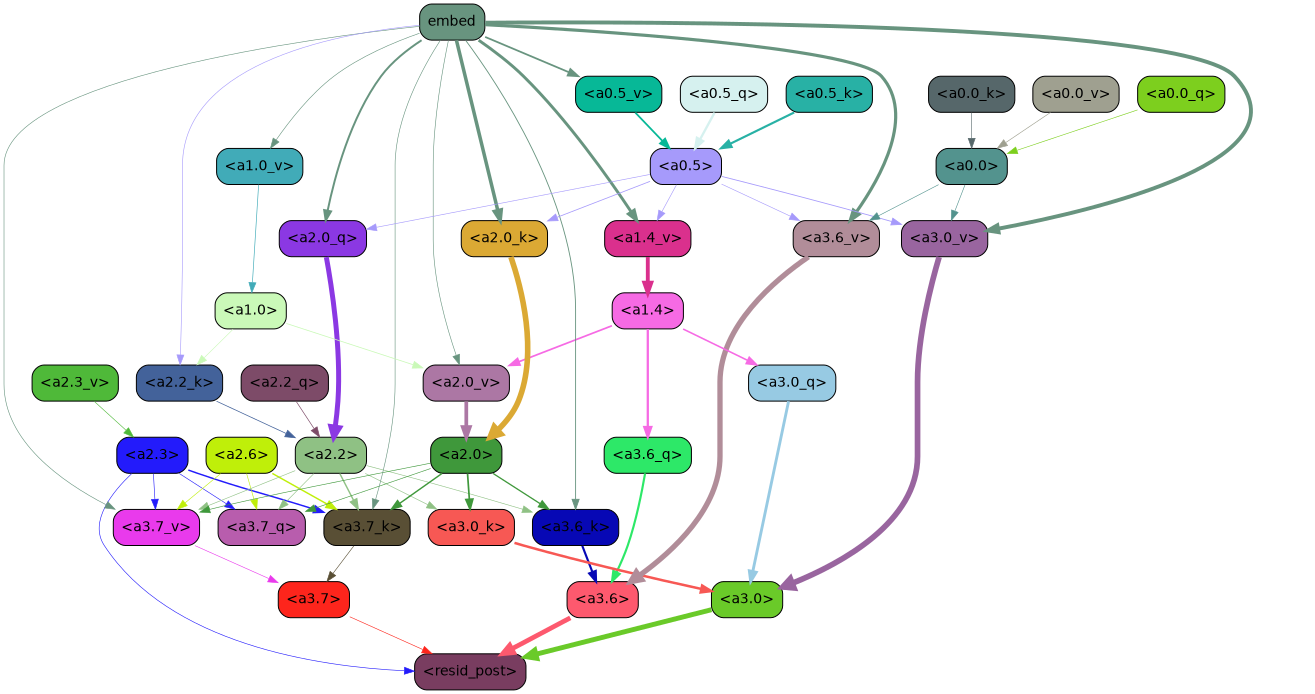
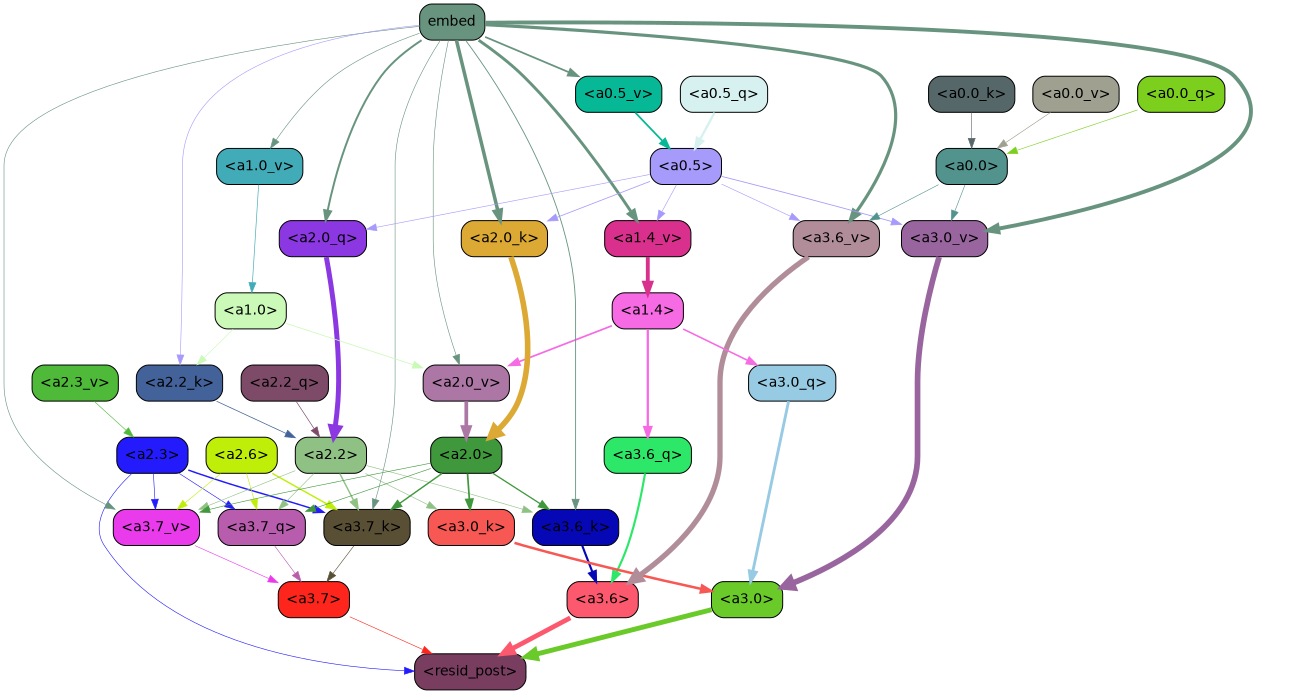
(829, 94) -> none
none -> (285, 560)
